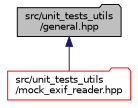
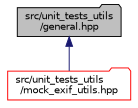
(69, 86) -> (69, 86)
